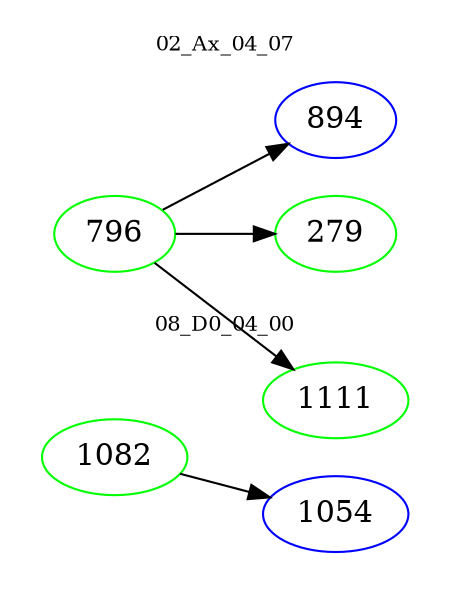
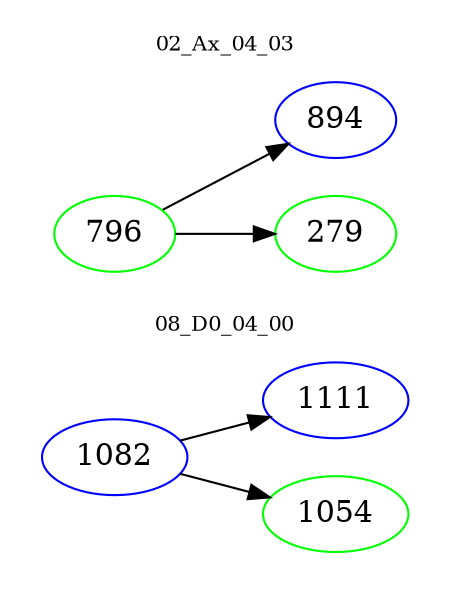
(225, 45) -> (225, 45)
(228, 319) -> (215, 432)
(336, 400) -> (336, 400)
(115, 457) -> (115, 457)
(336, 514) -> (336, 514)
